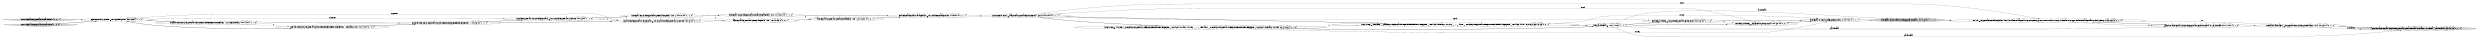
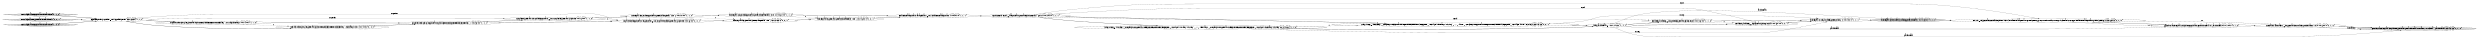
none -> (41, 15)
